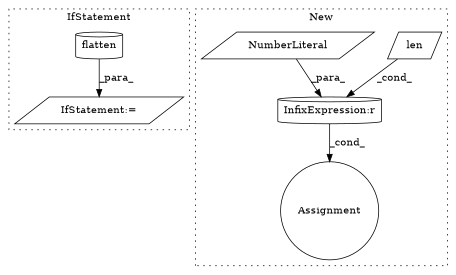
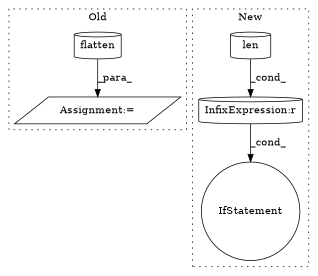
(99, 18) -> (98, 18)
(288, 45) -> none
(415, 45) -> (251, 45)
(99, 110) -> (98, 110)
(330, 211) -> (251, 211)
